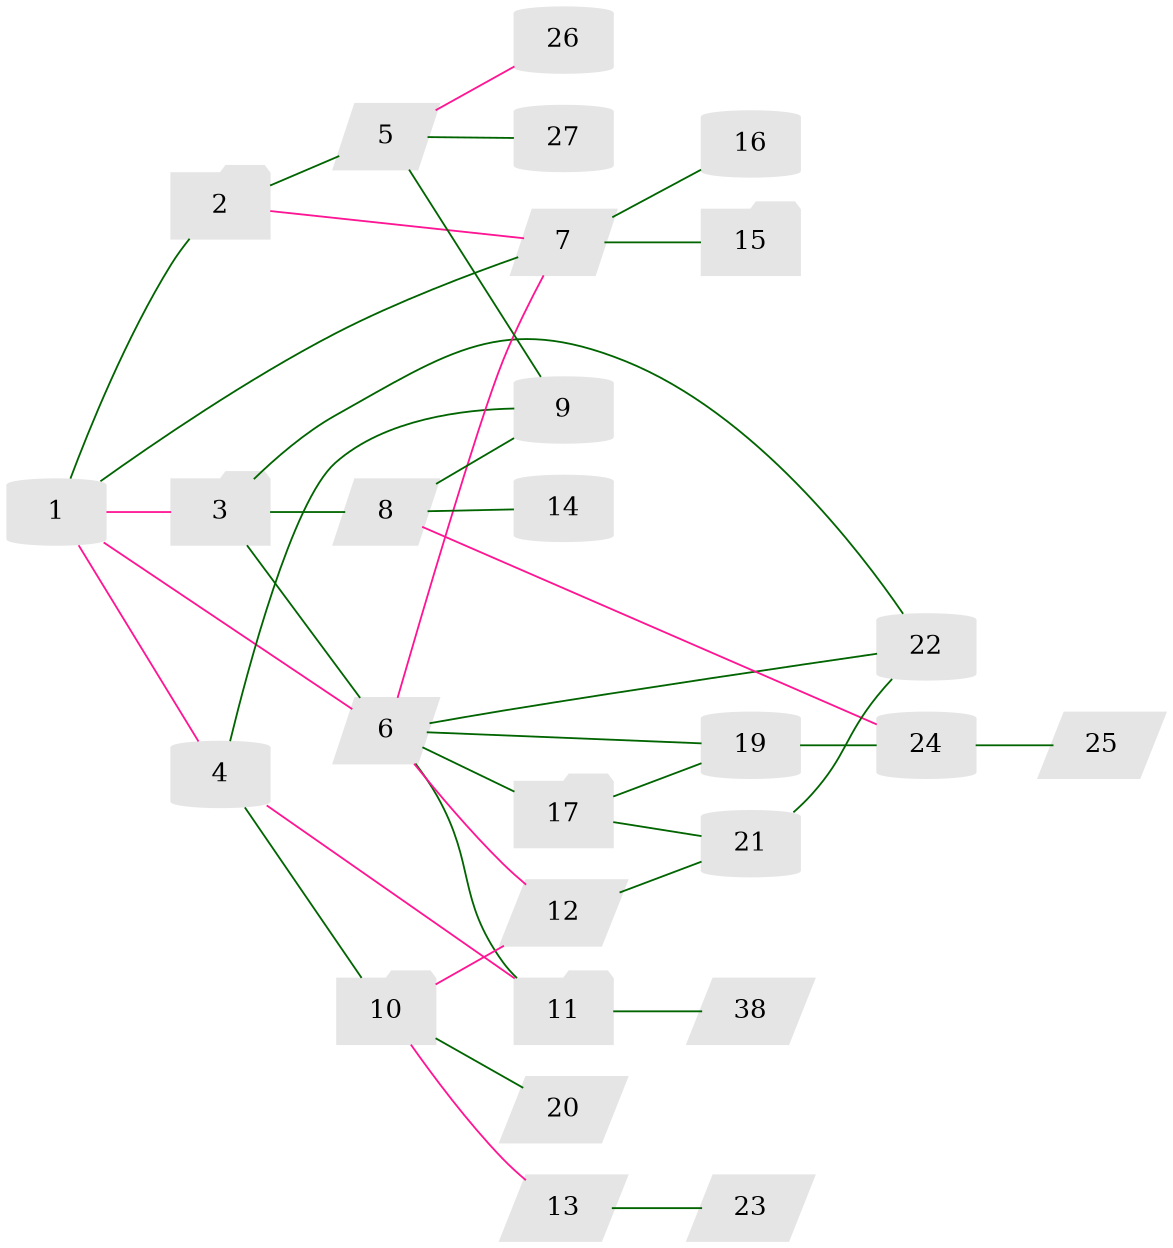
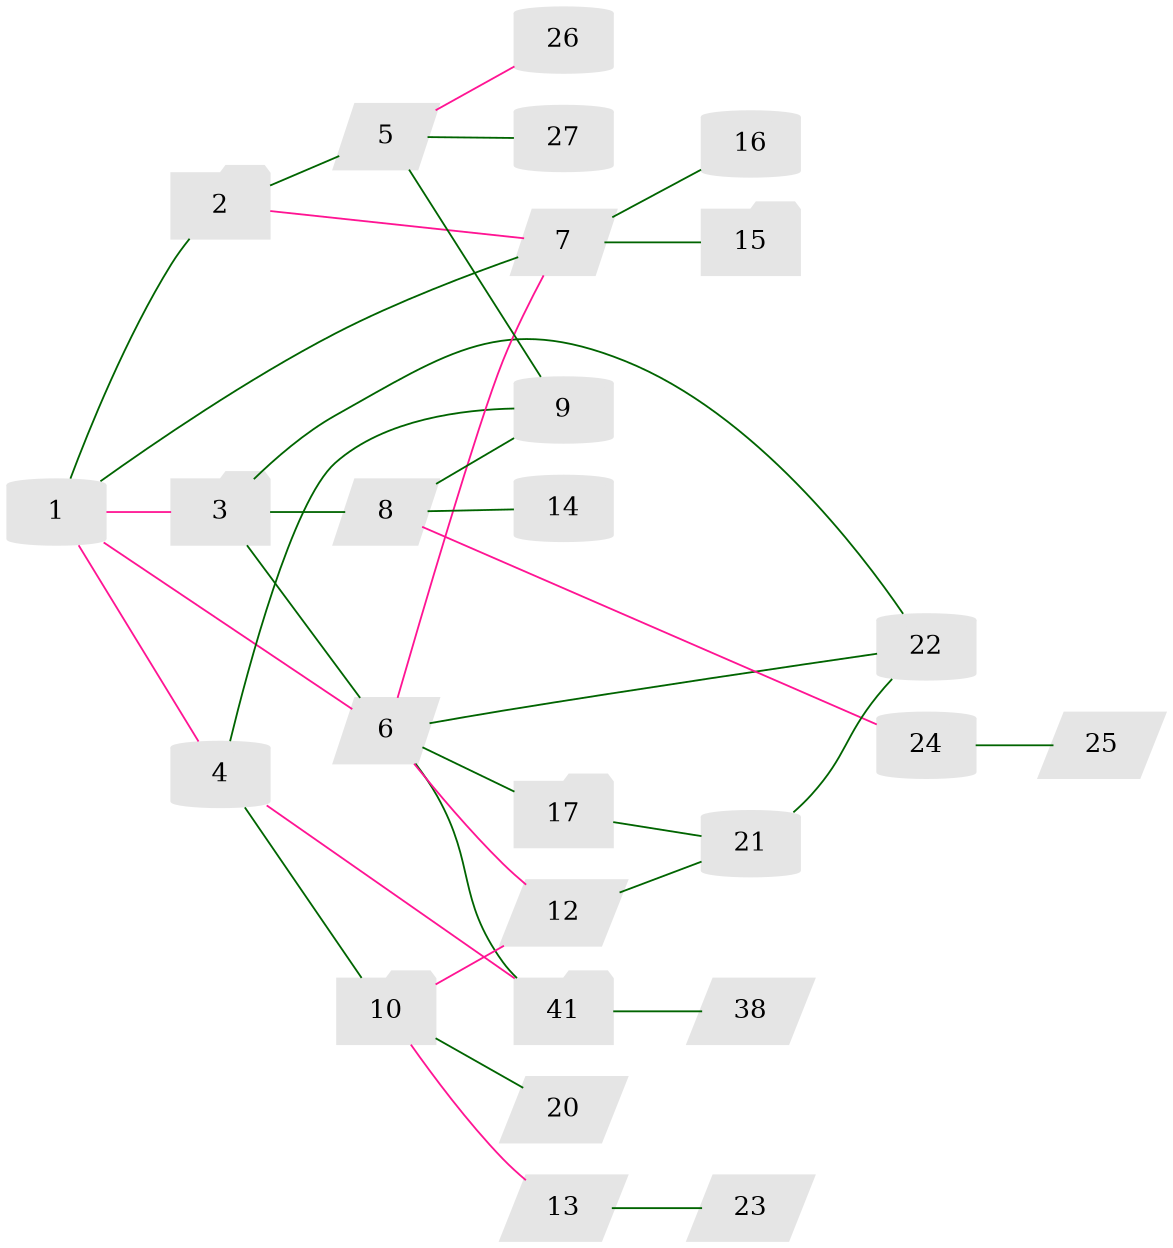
(751, 745) -> none
(564, 1011) -> (564, 1011)
